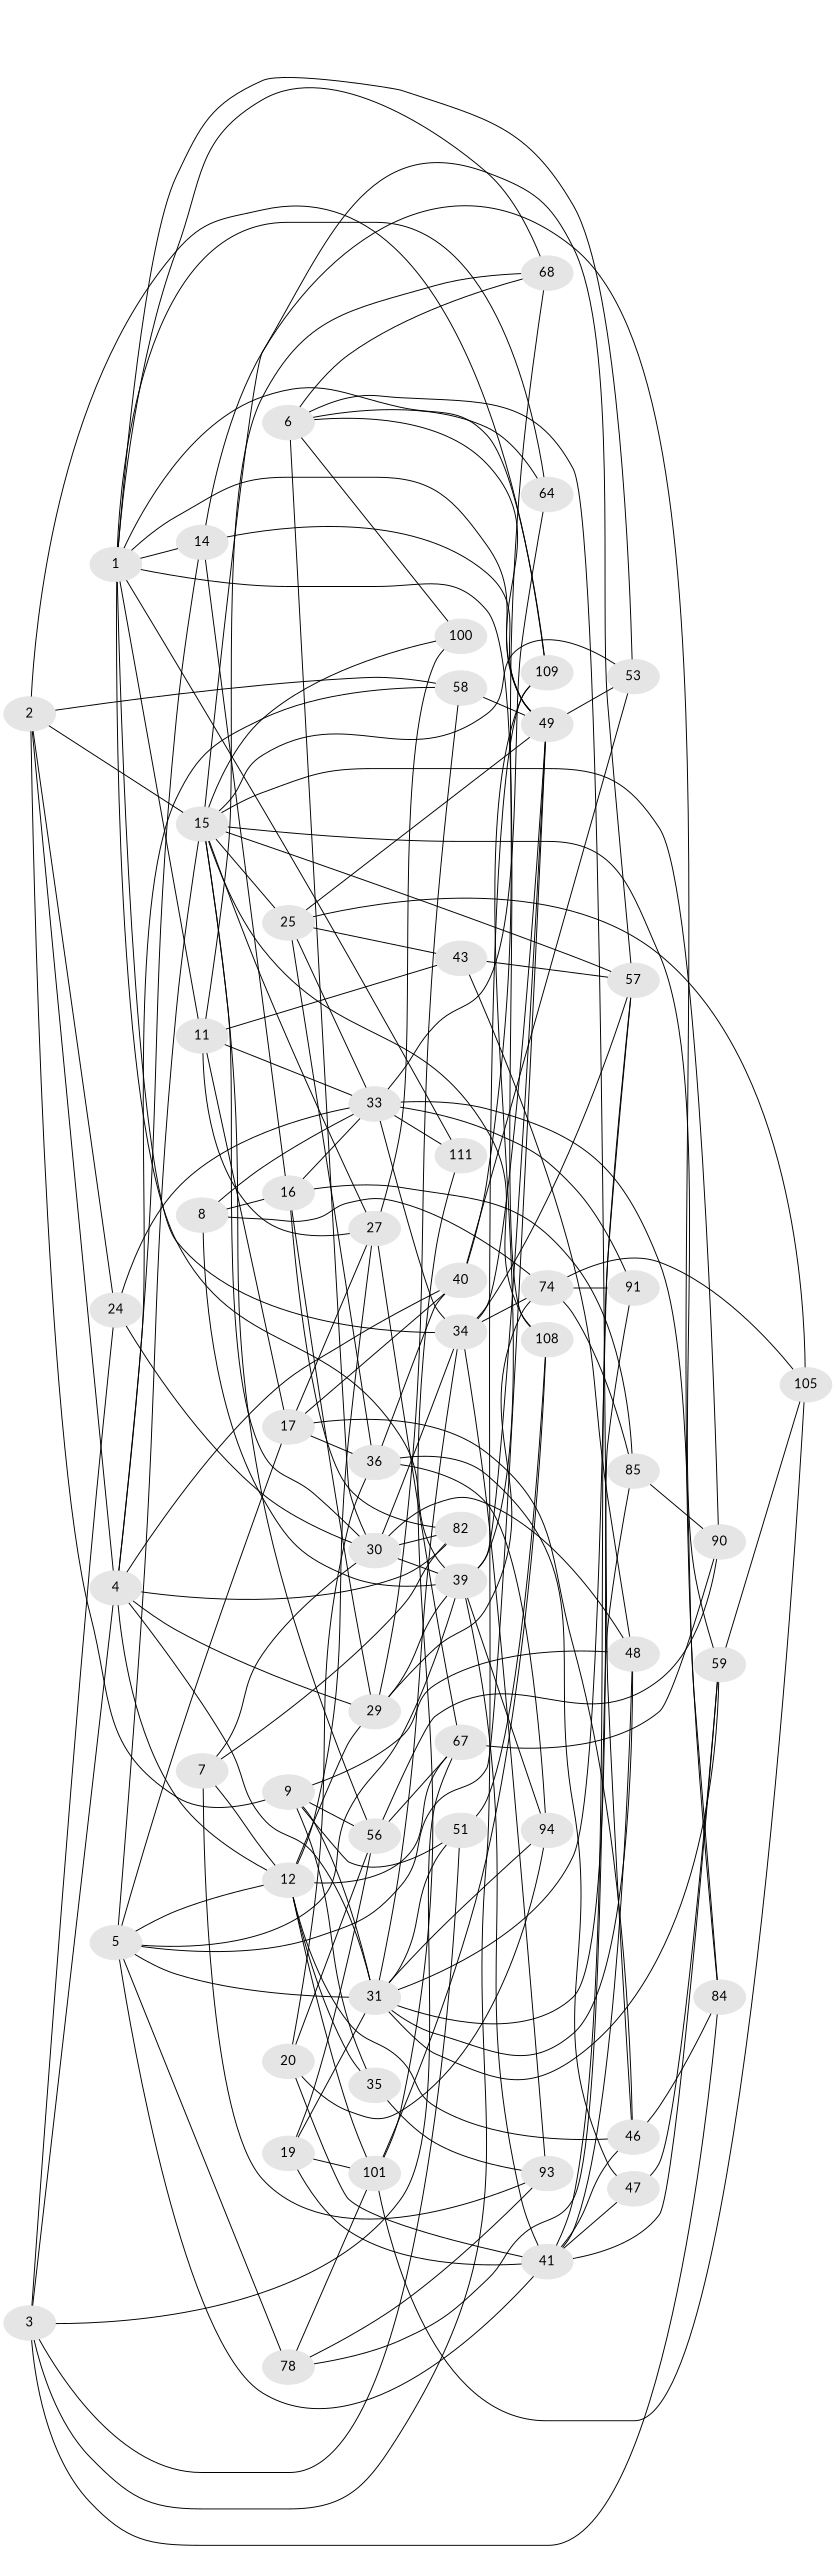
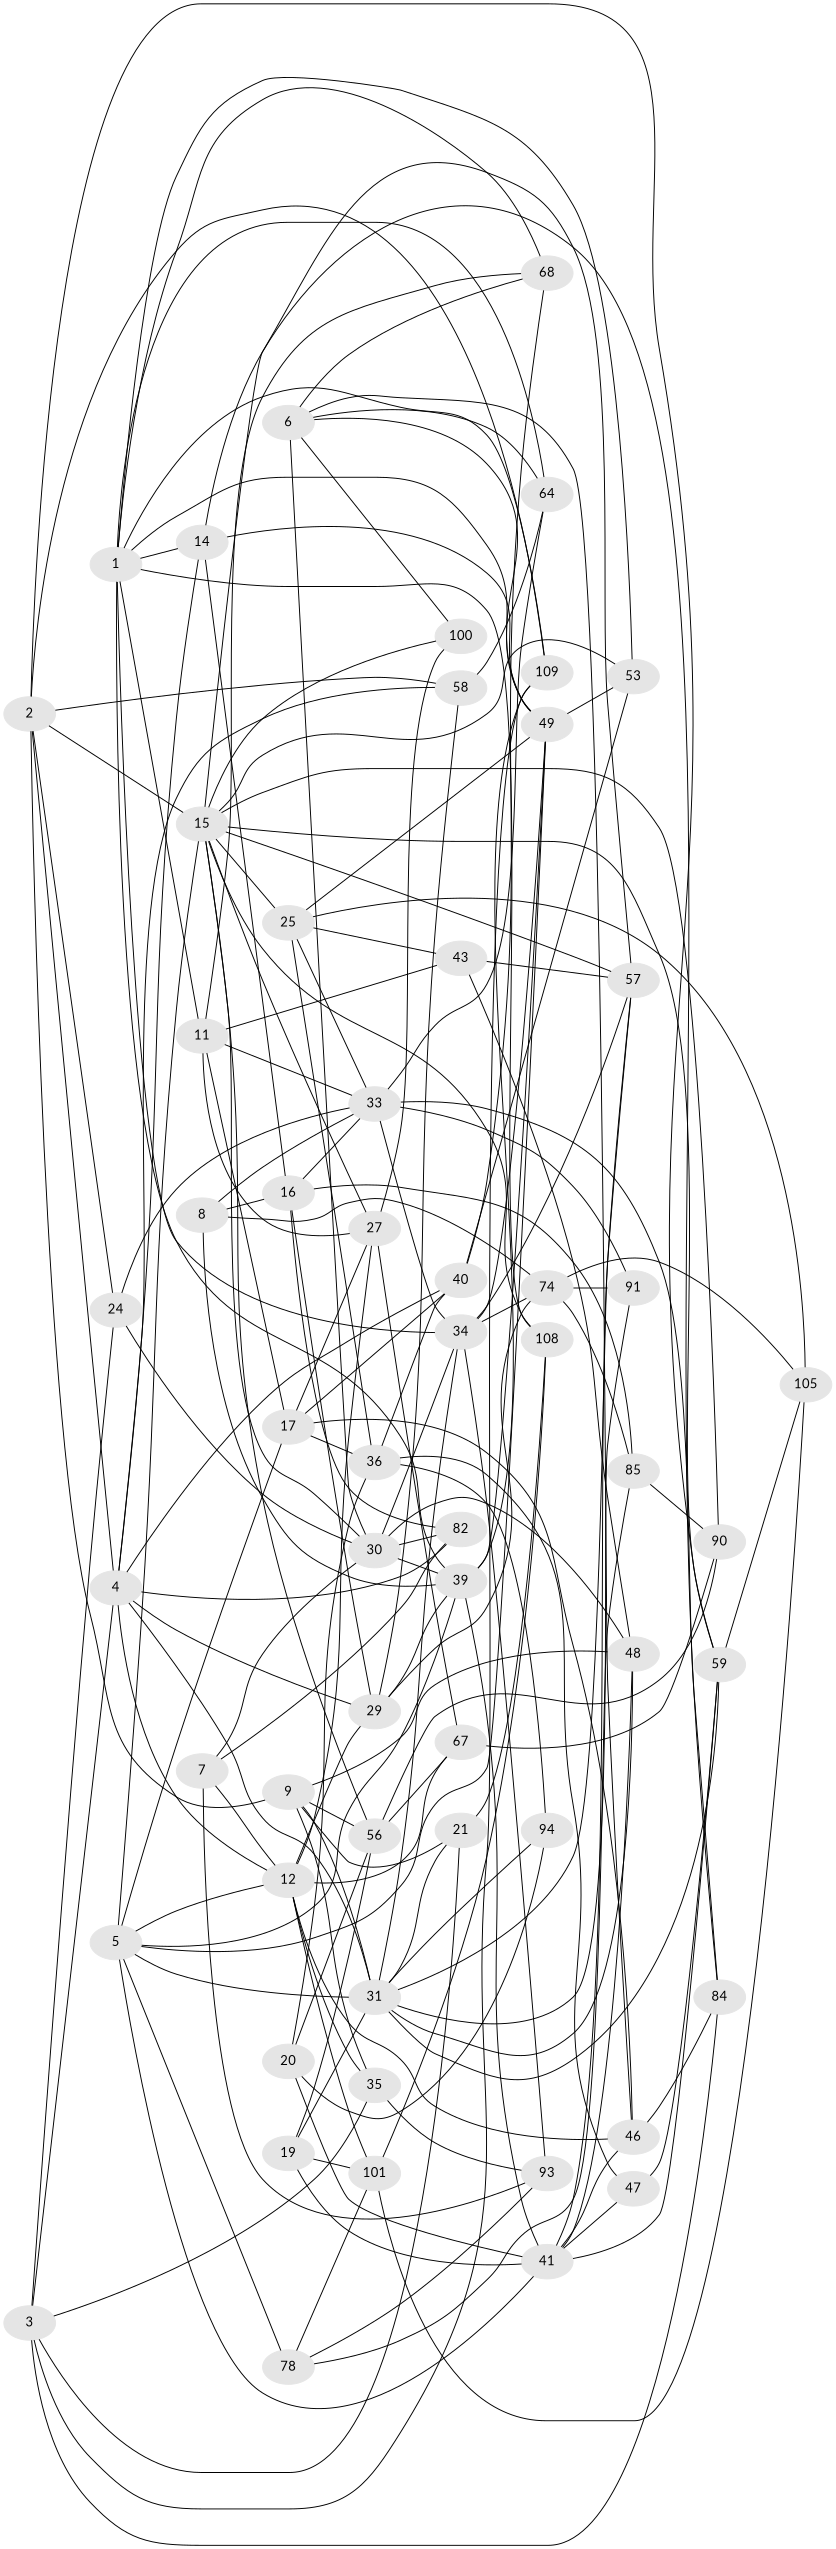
none -> (653, 254)
(504, 706) -> (519, 592)
(461, 1156) -> none
(520, 1754) -> none
(461, 1830) -> (461, 1830)
(415, 2168) -> (224, 2243)
